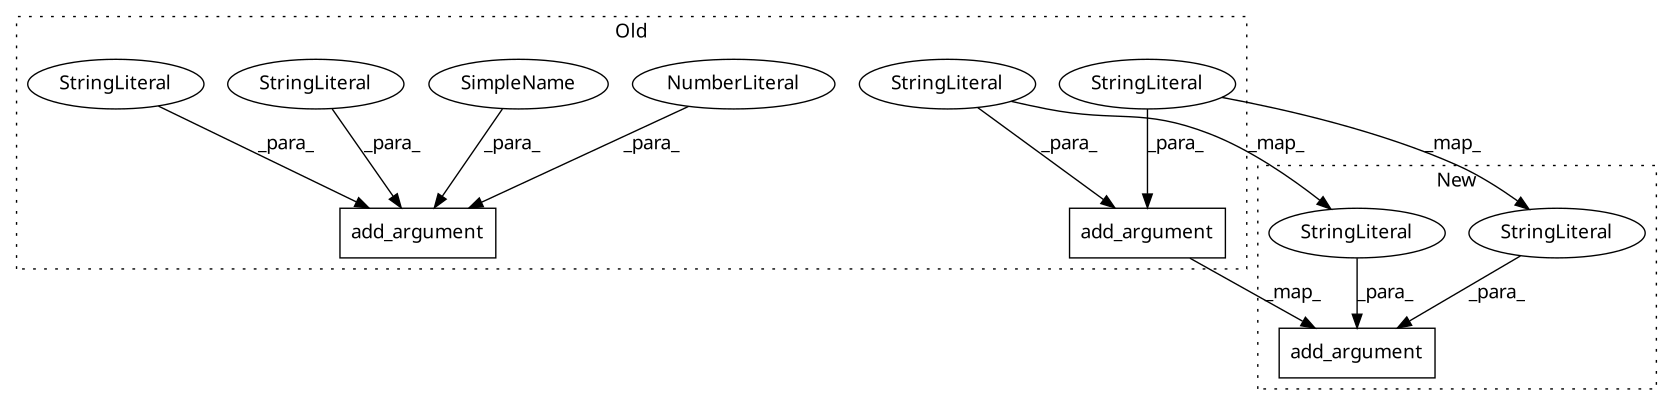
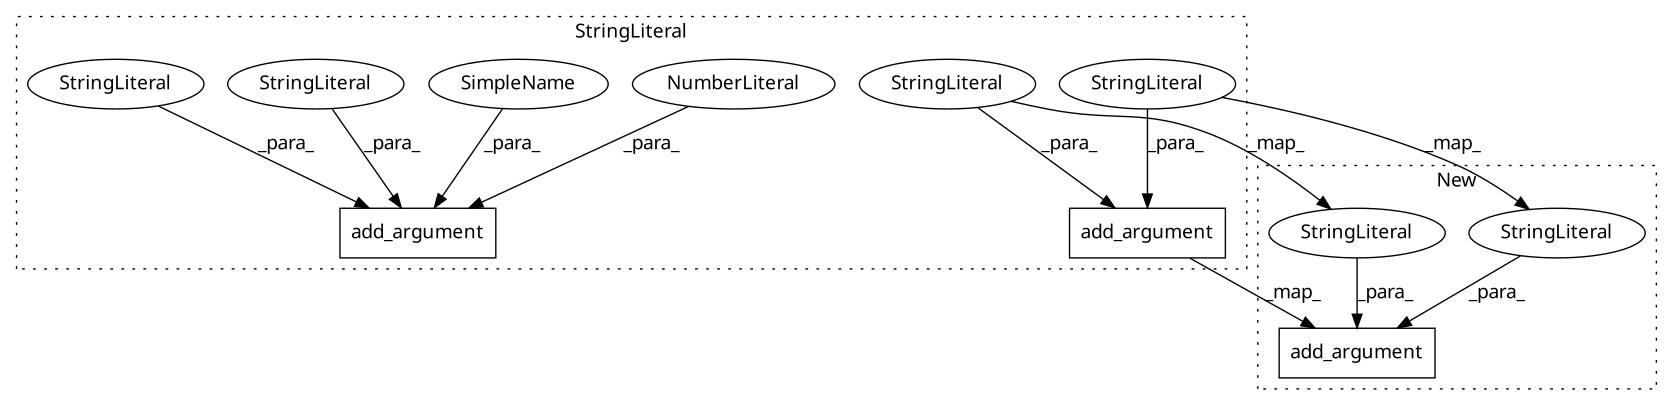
(632, 32) -> (632, 32)
